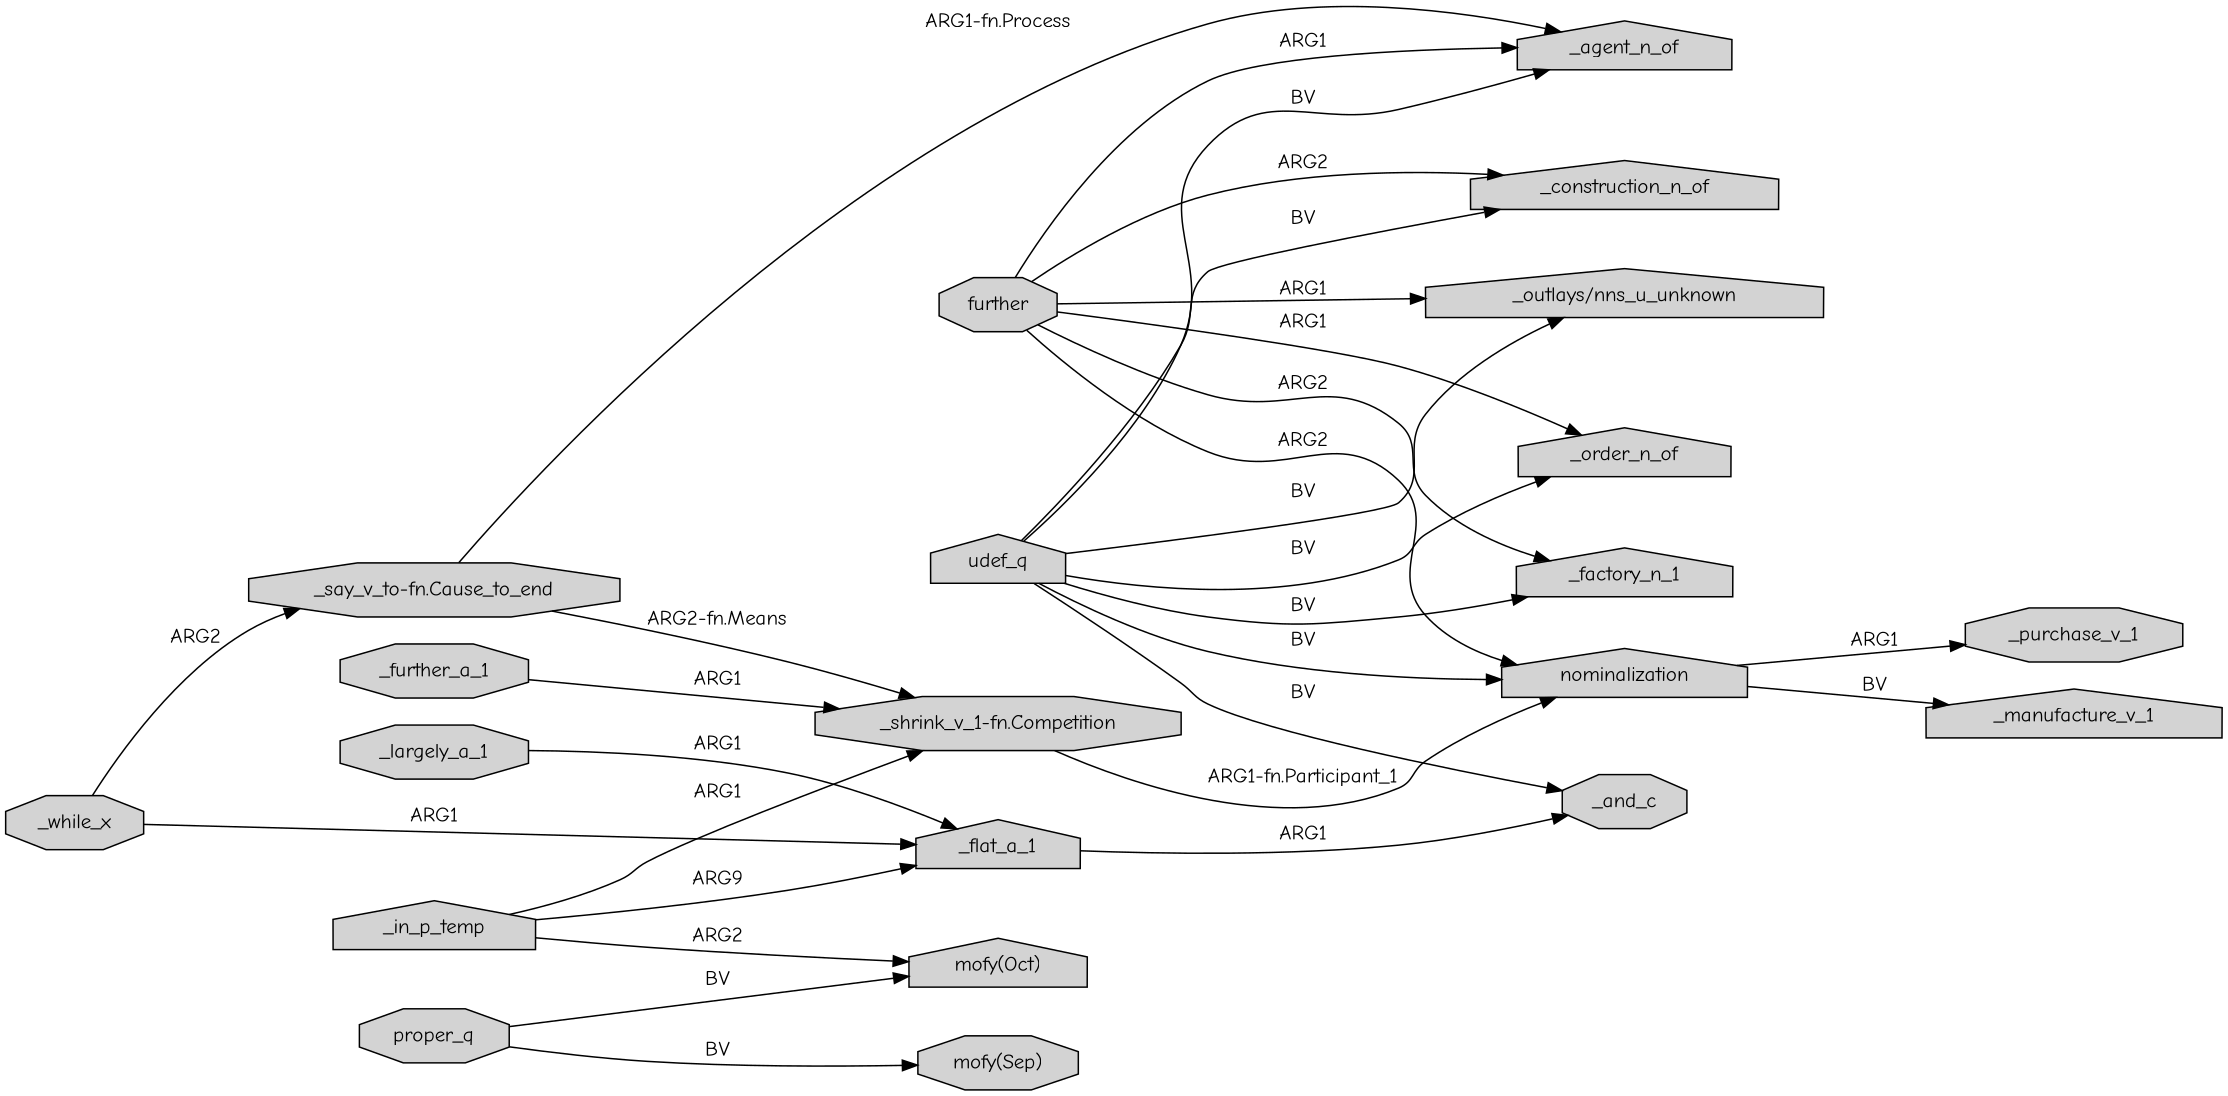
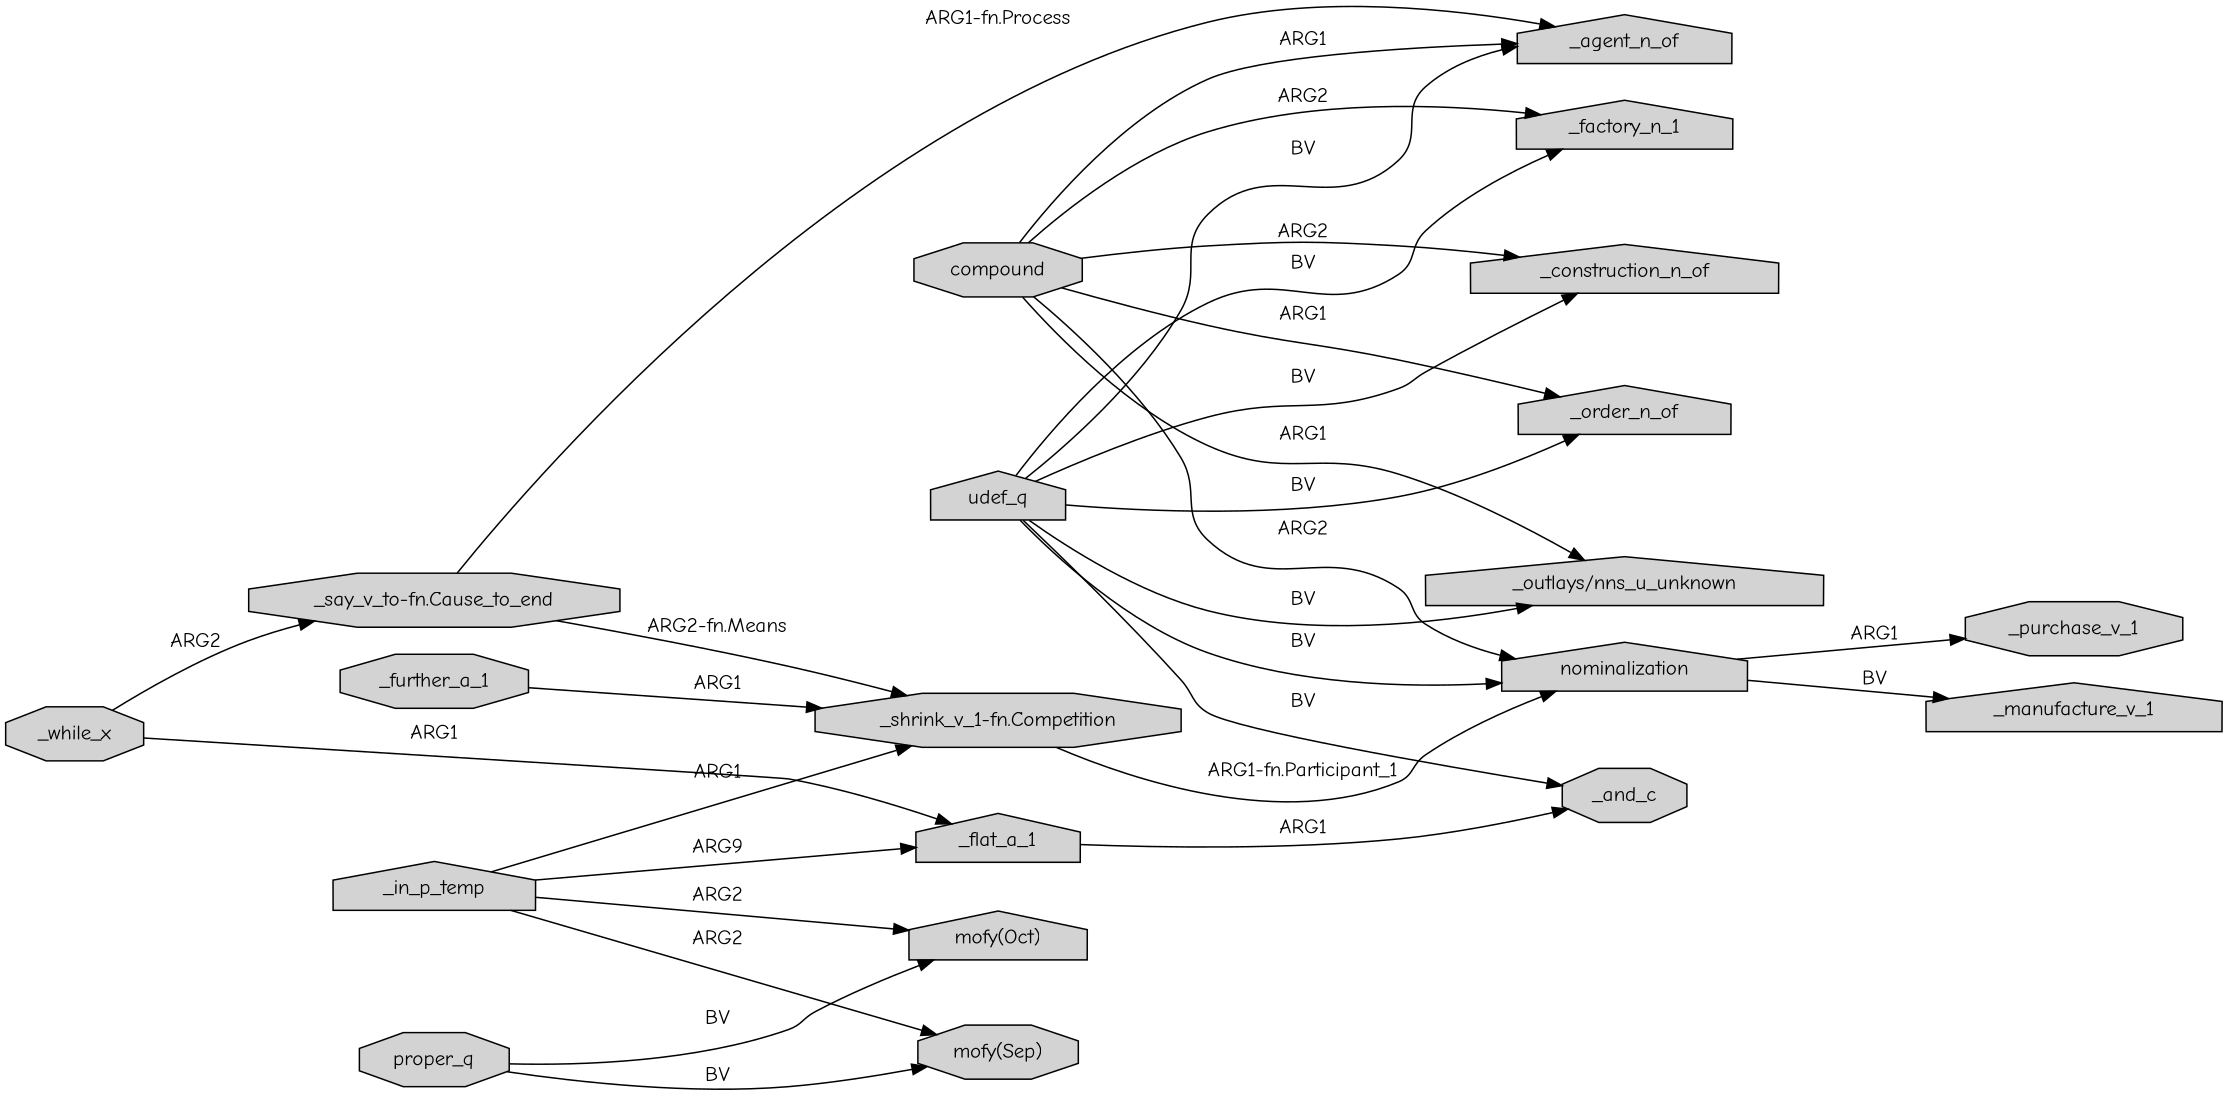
(998, 305) -> (998, 270)
(434, 752) -> none
none -> (716, 970)
